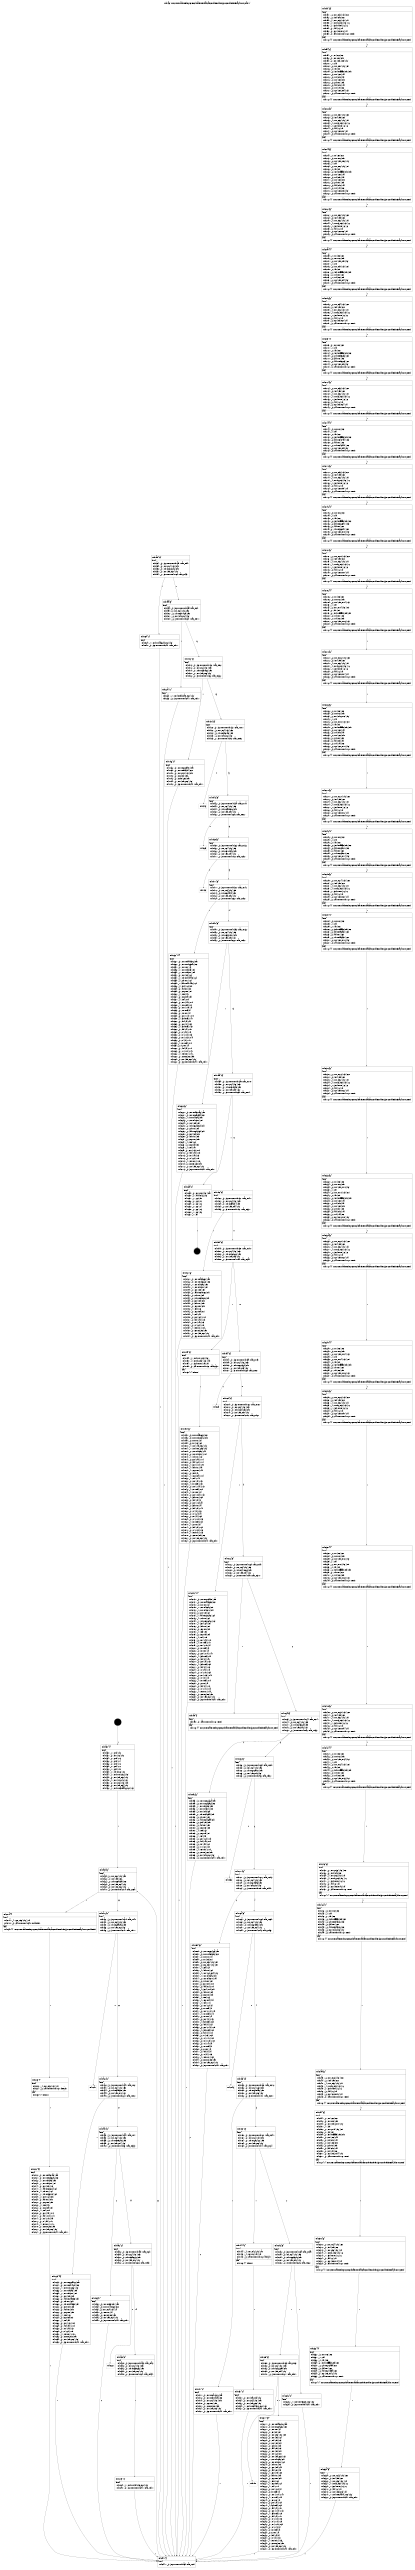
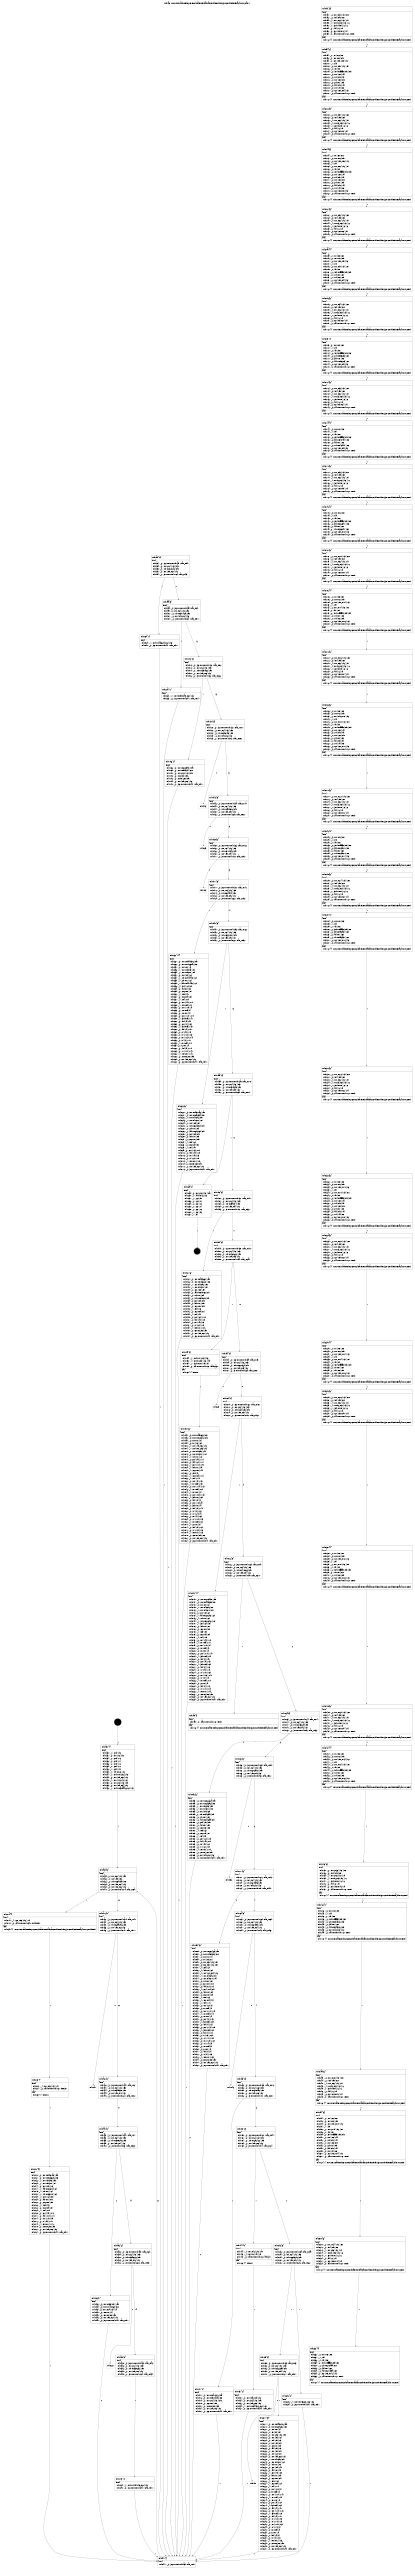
(71, 2310) -> none
(339, 2484) -> none
